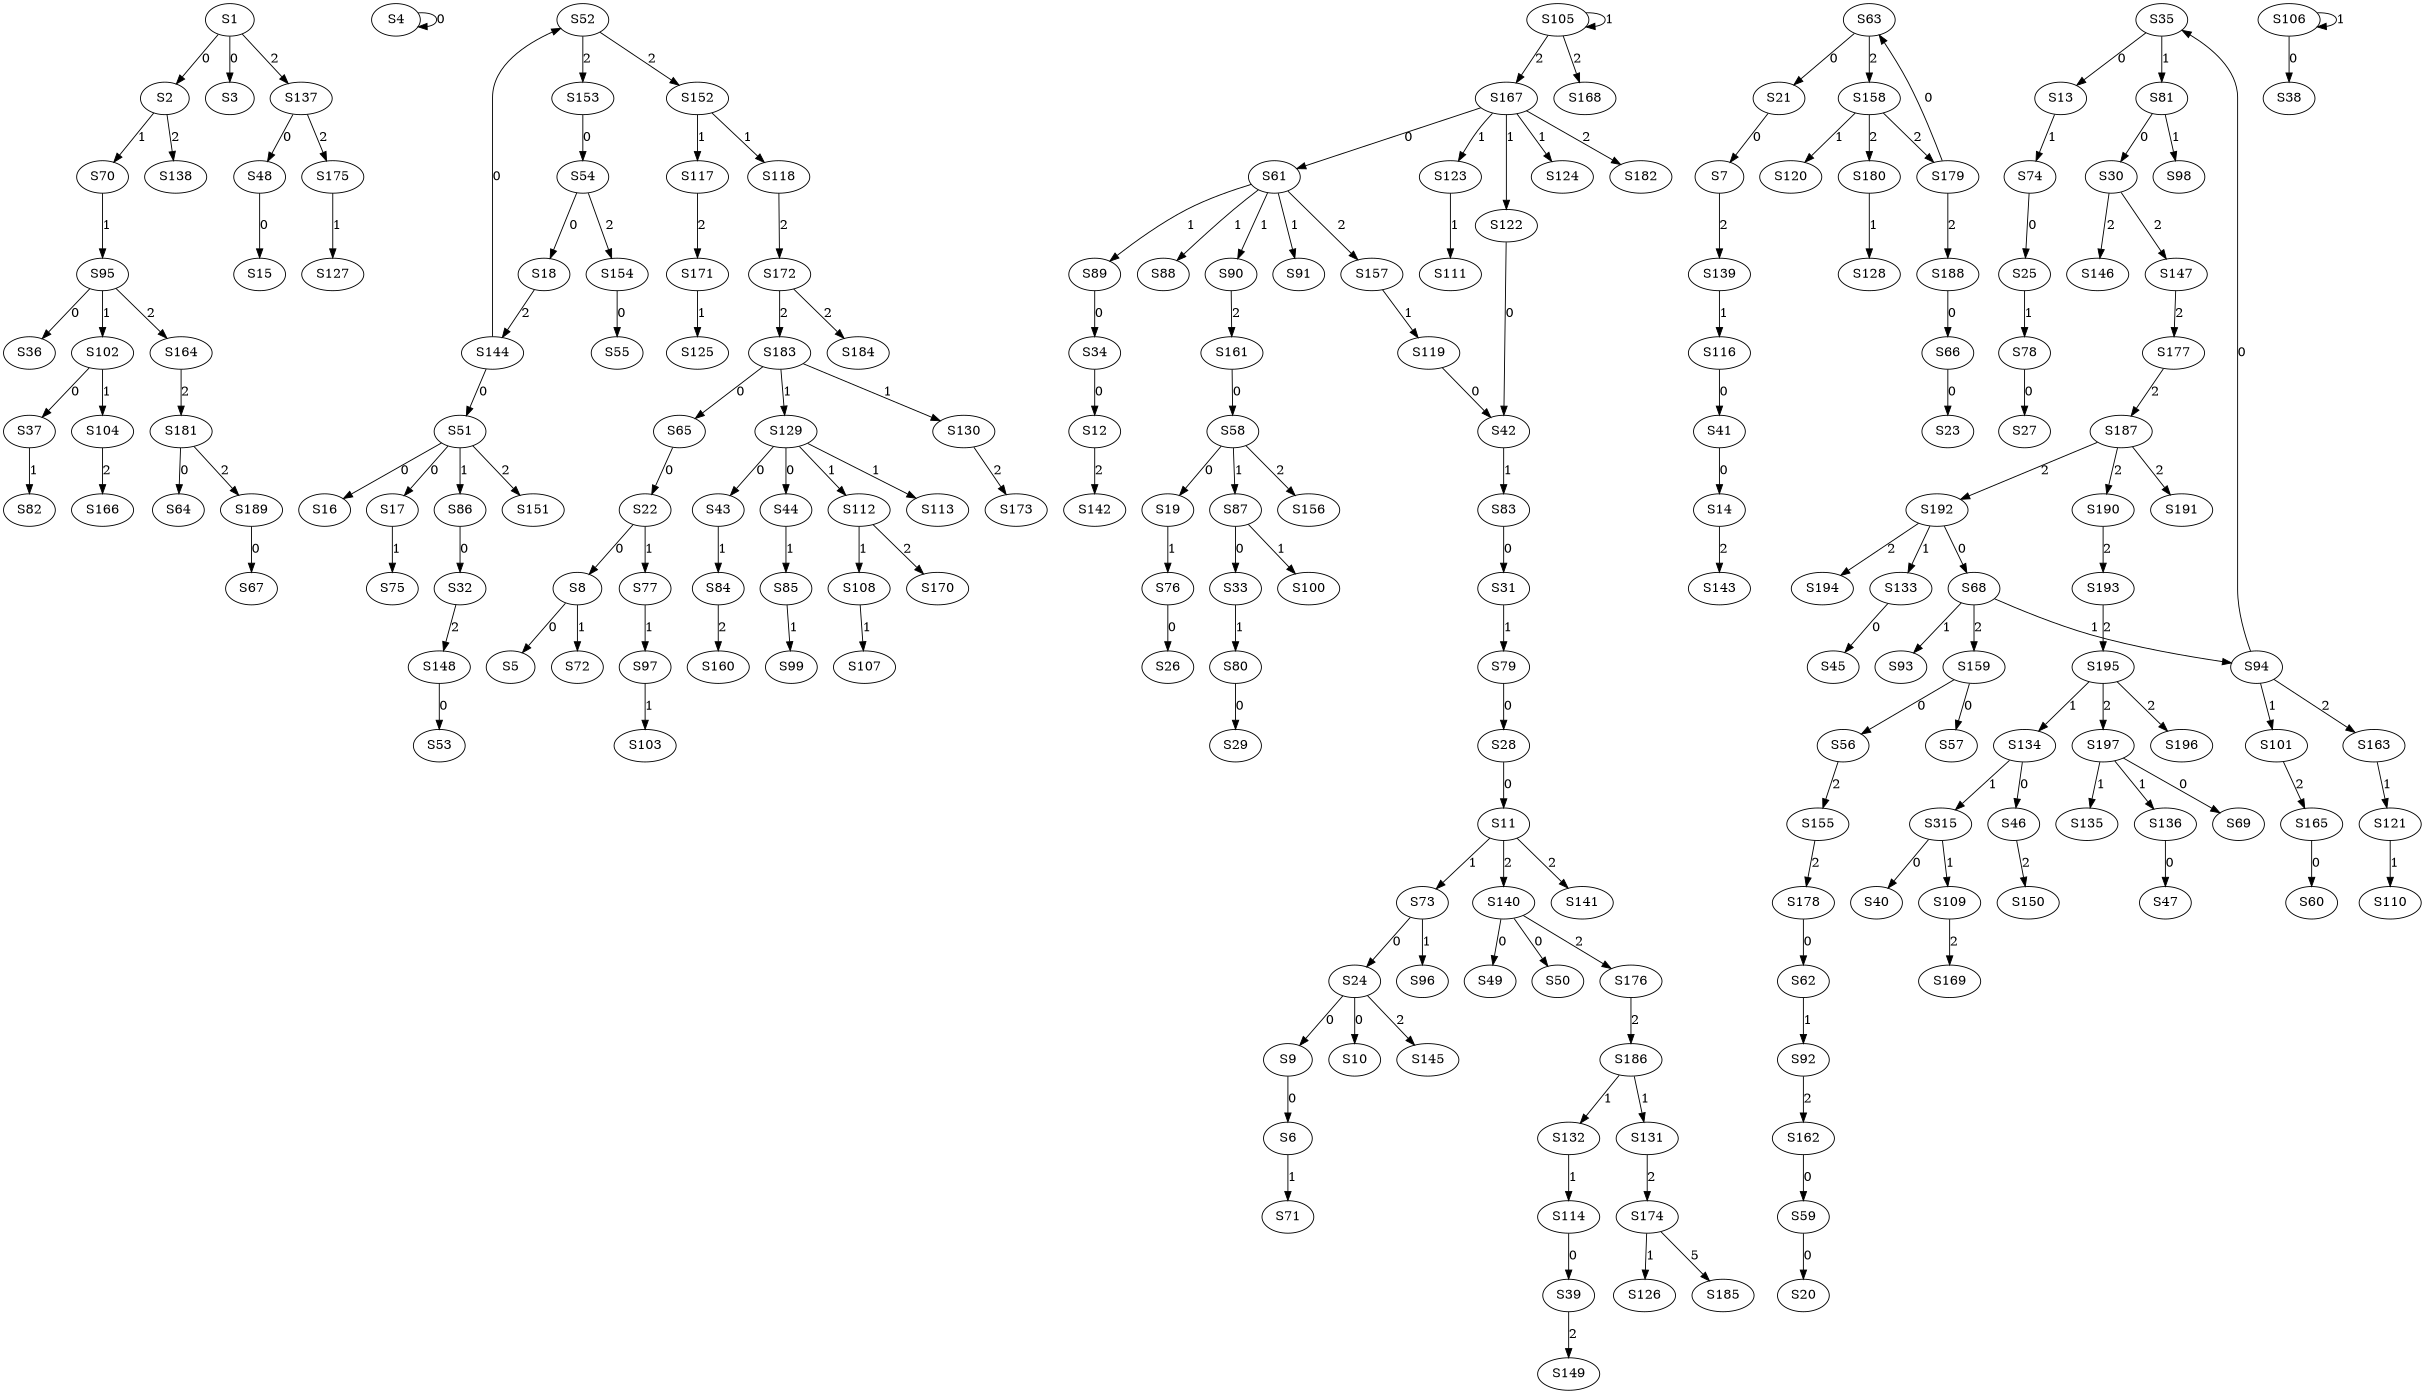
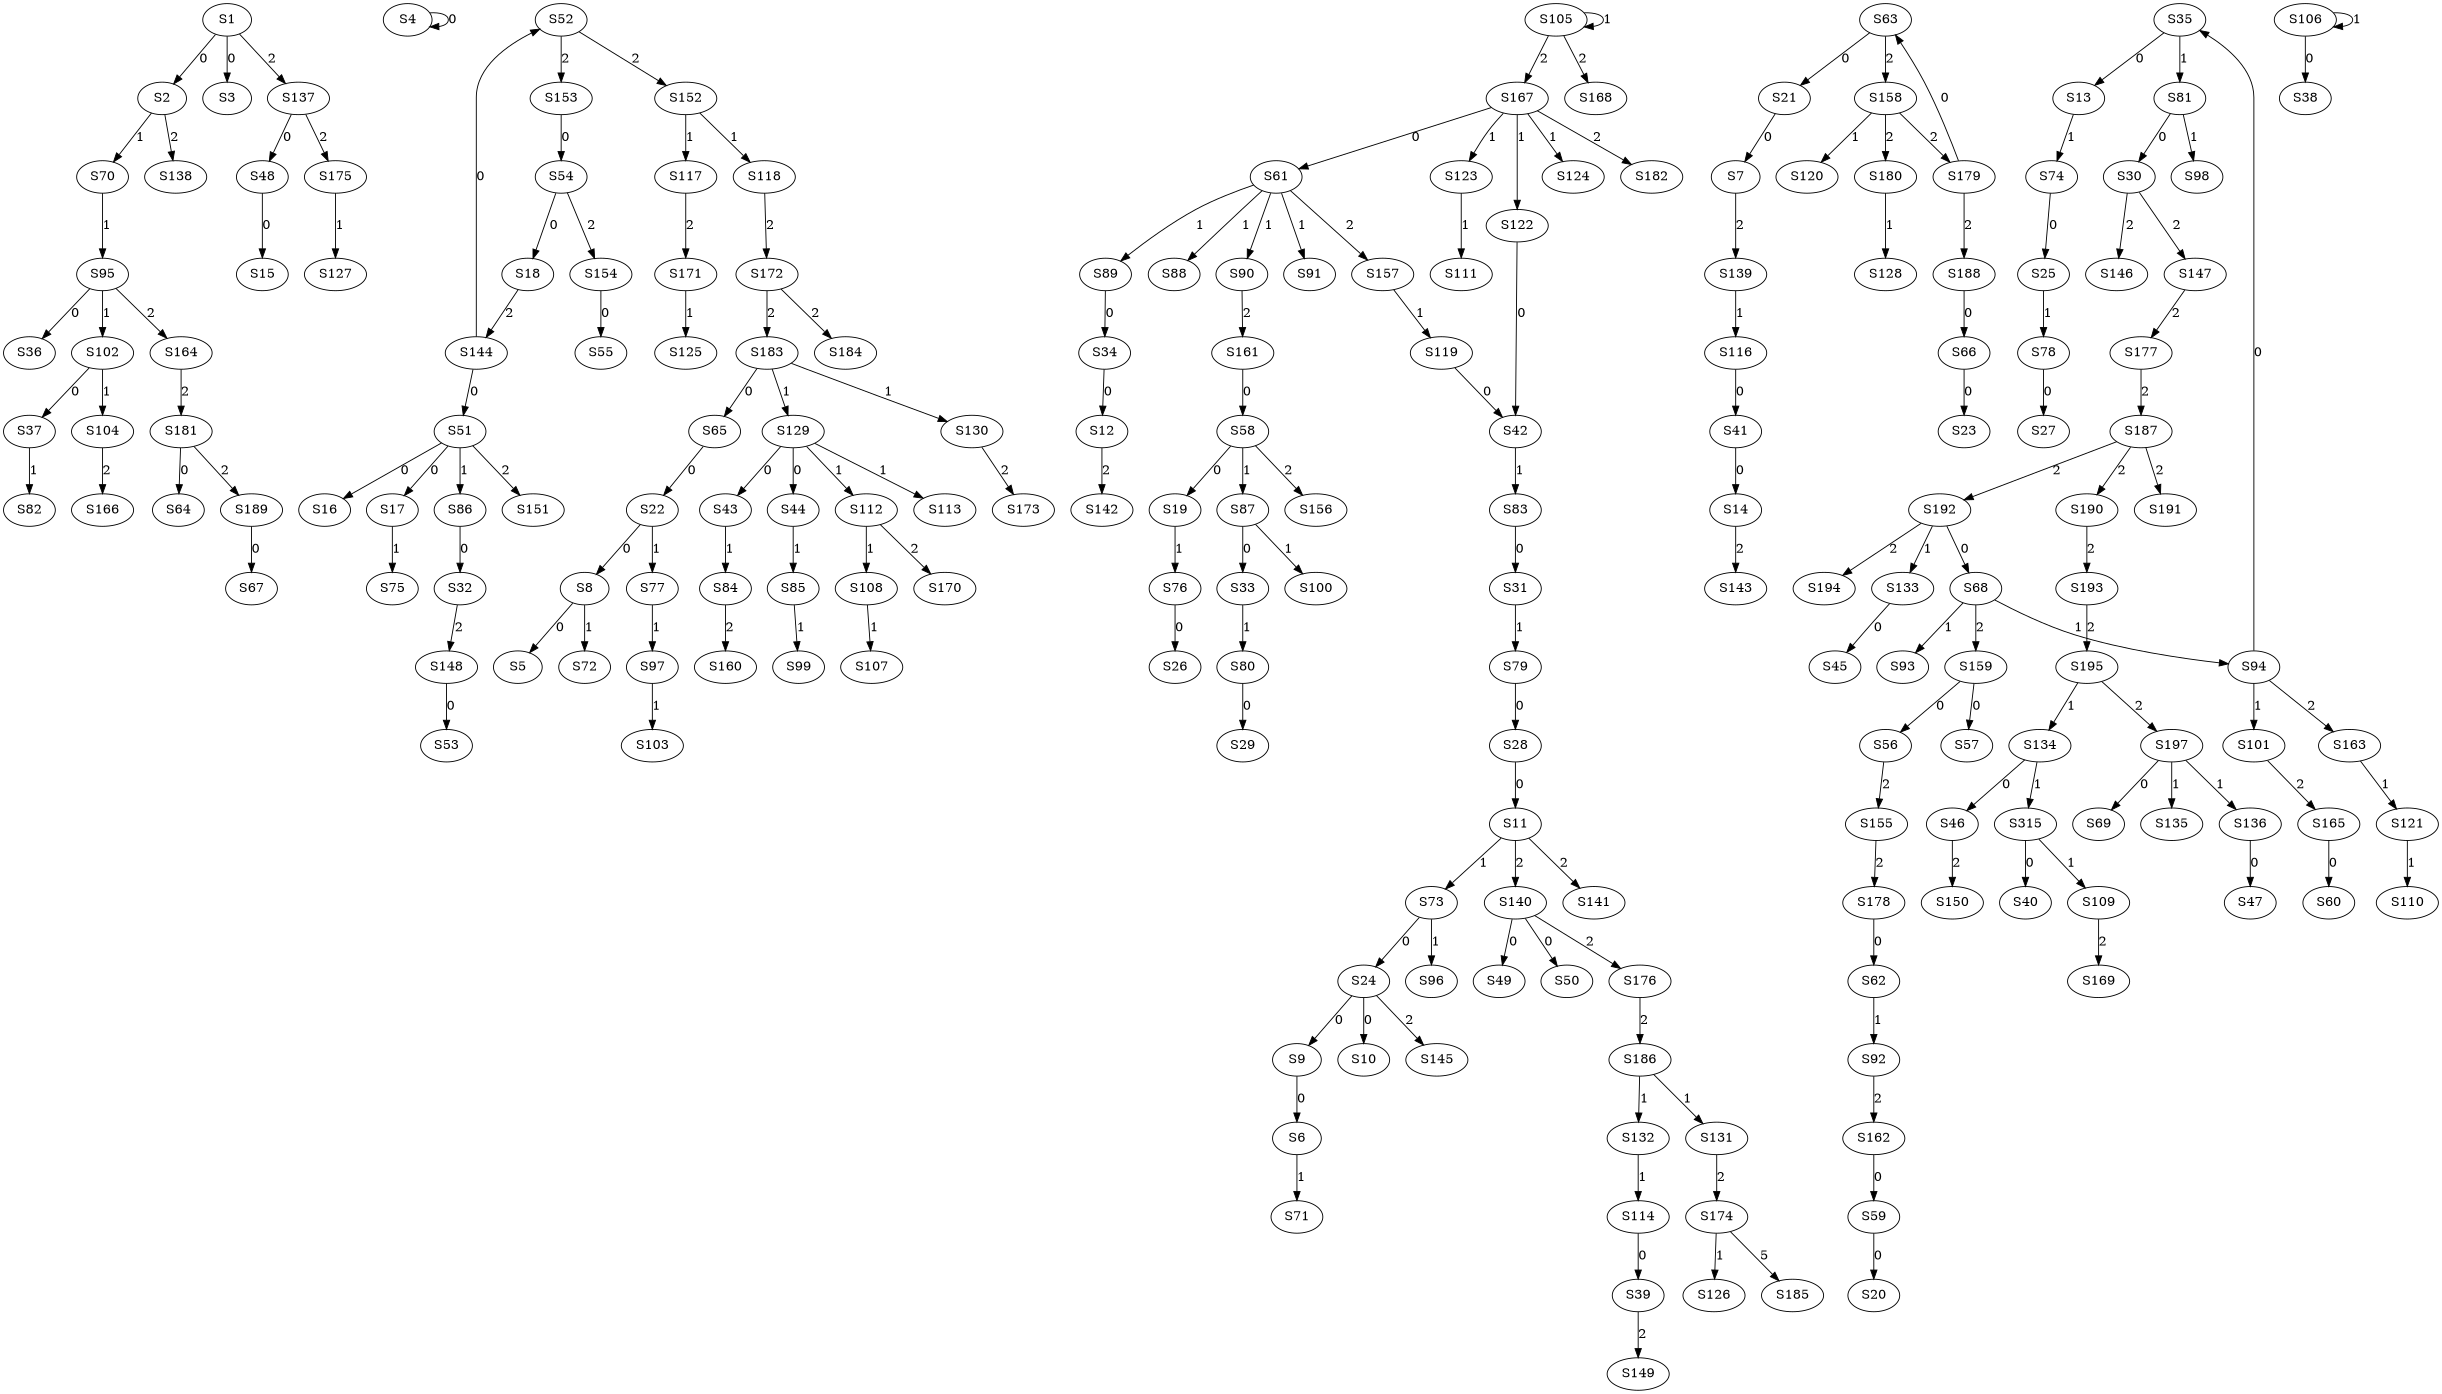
(2182, 746) -> none
